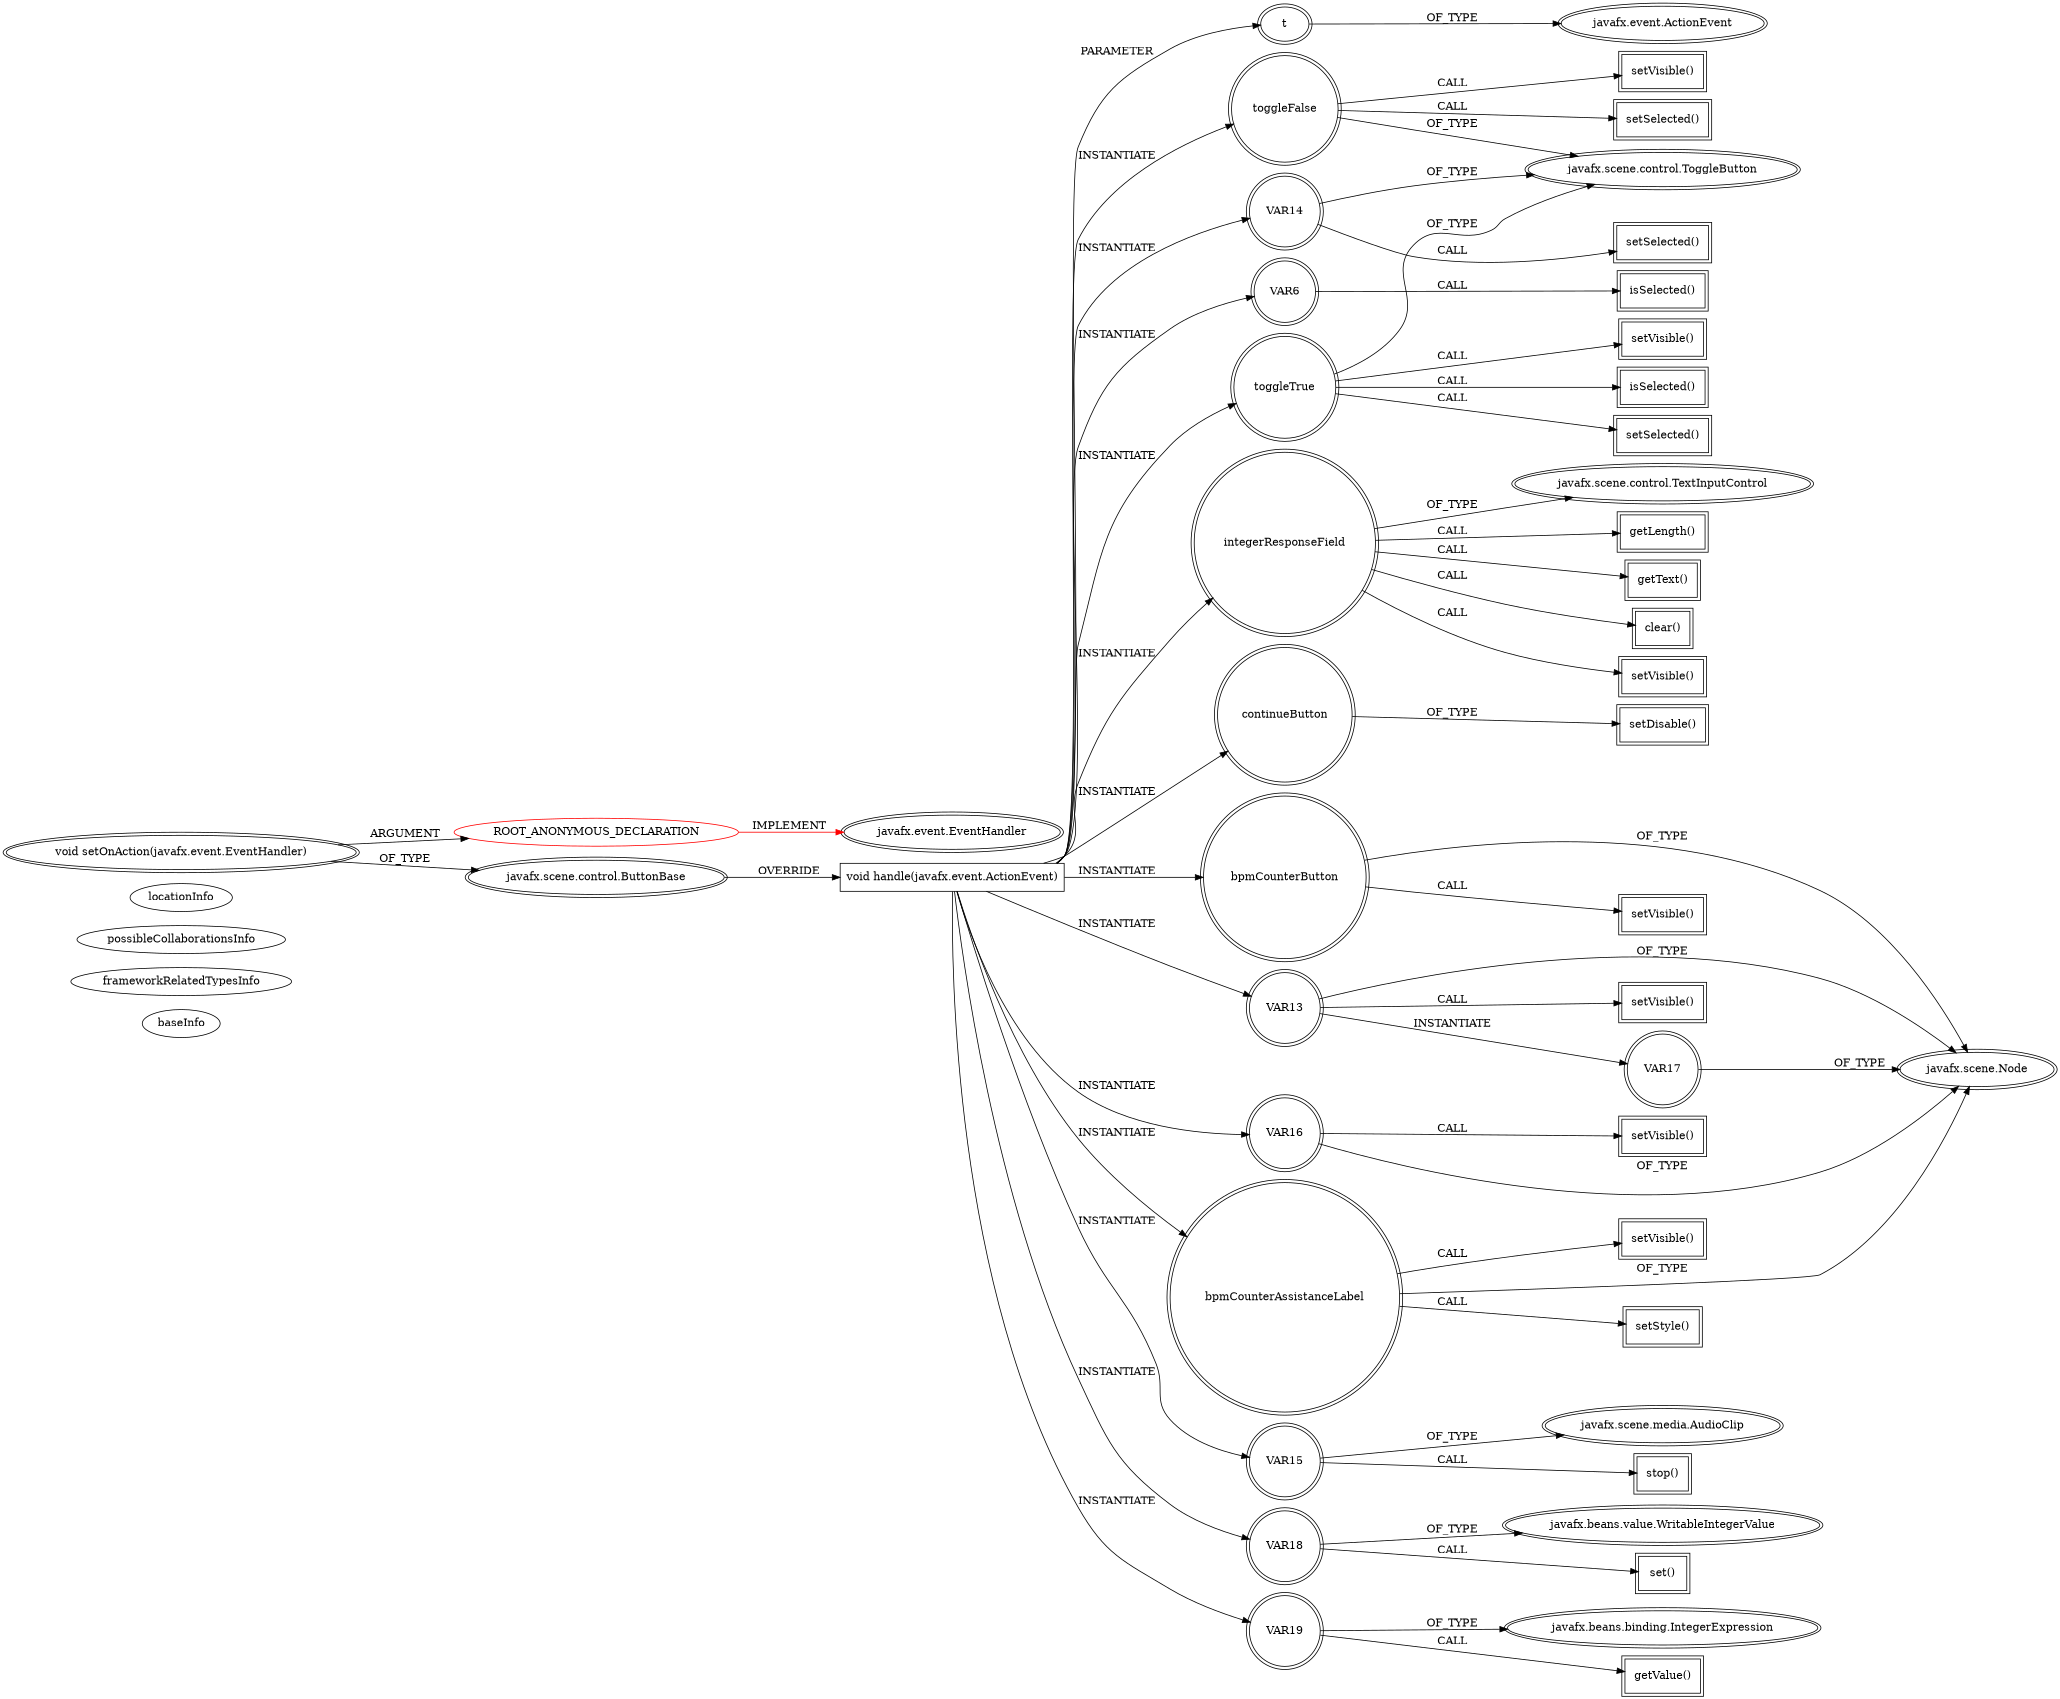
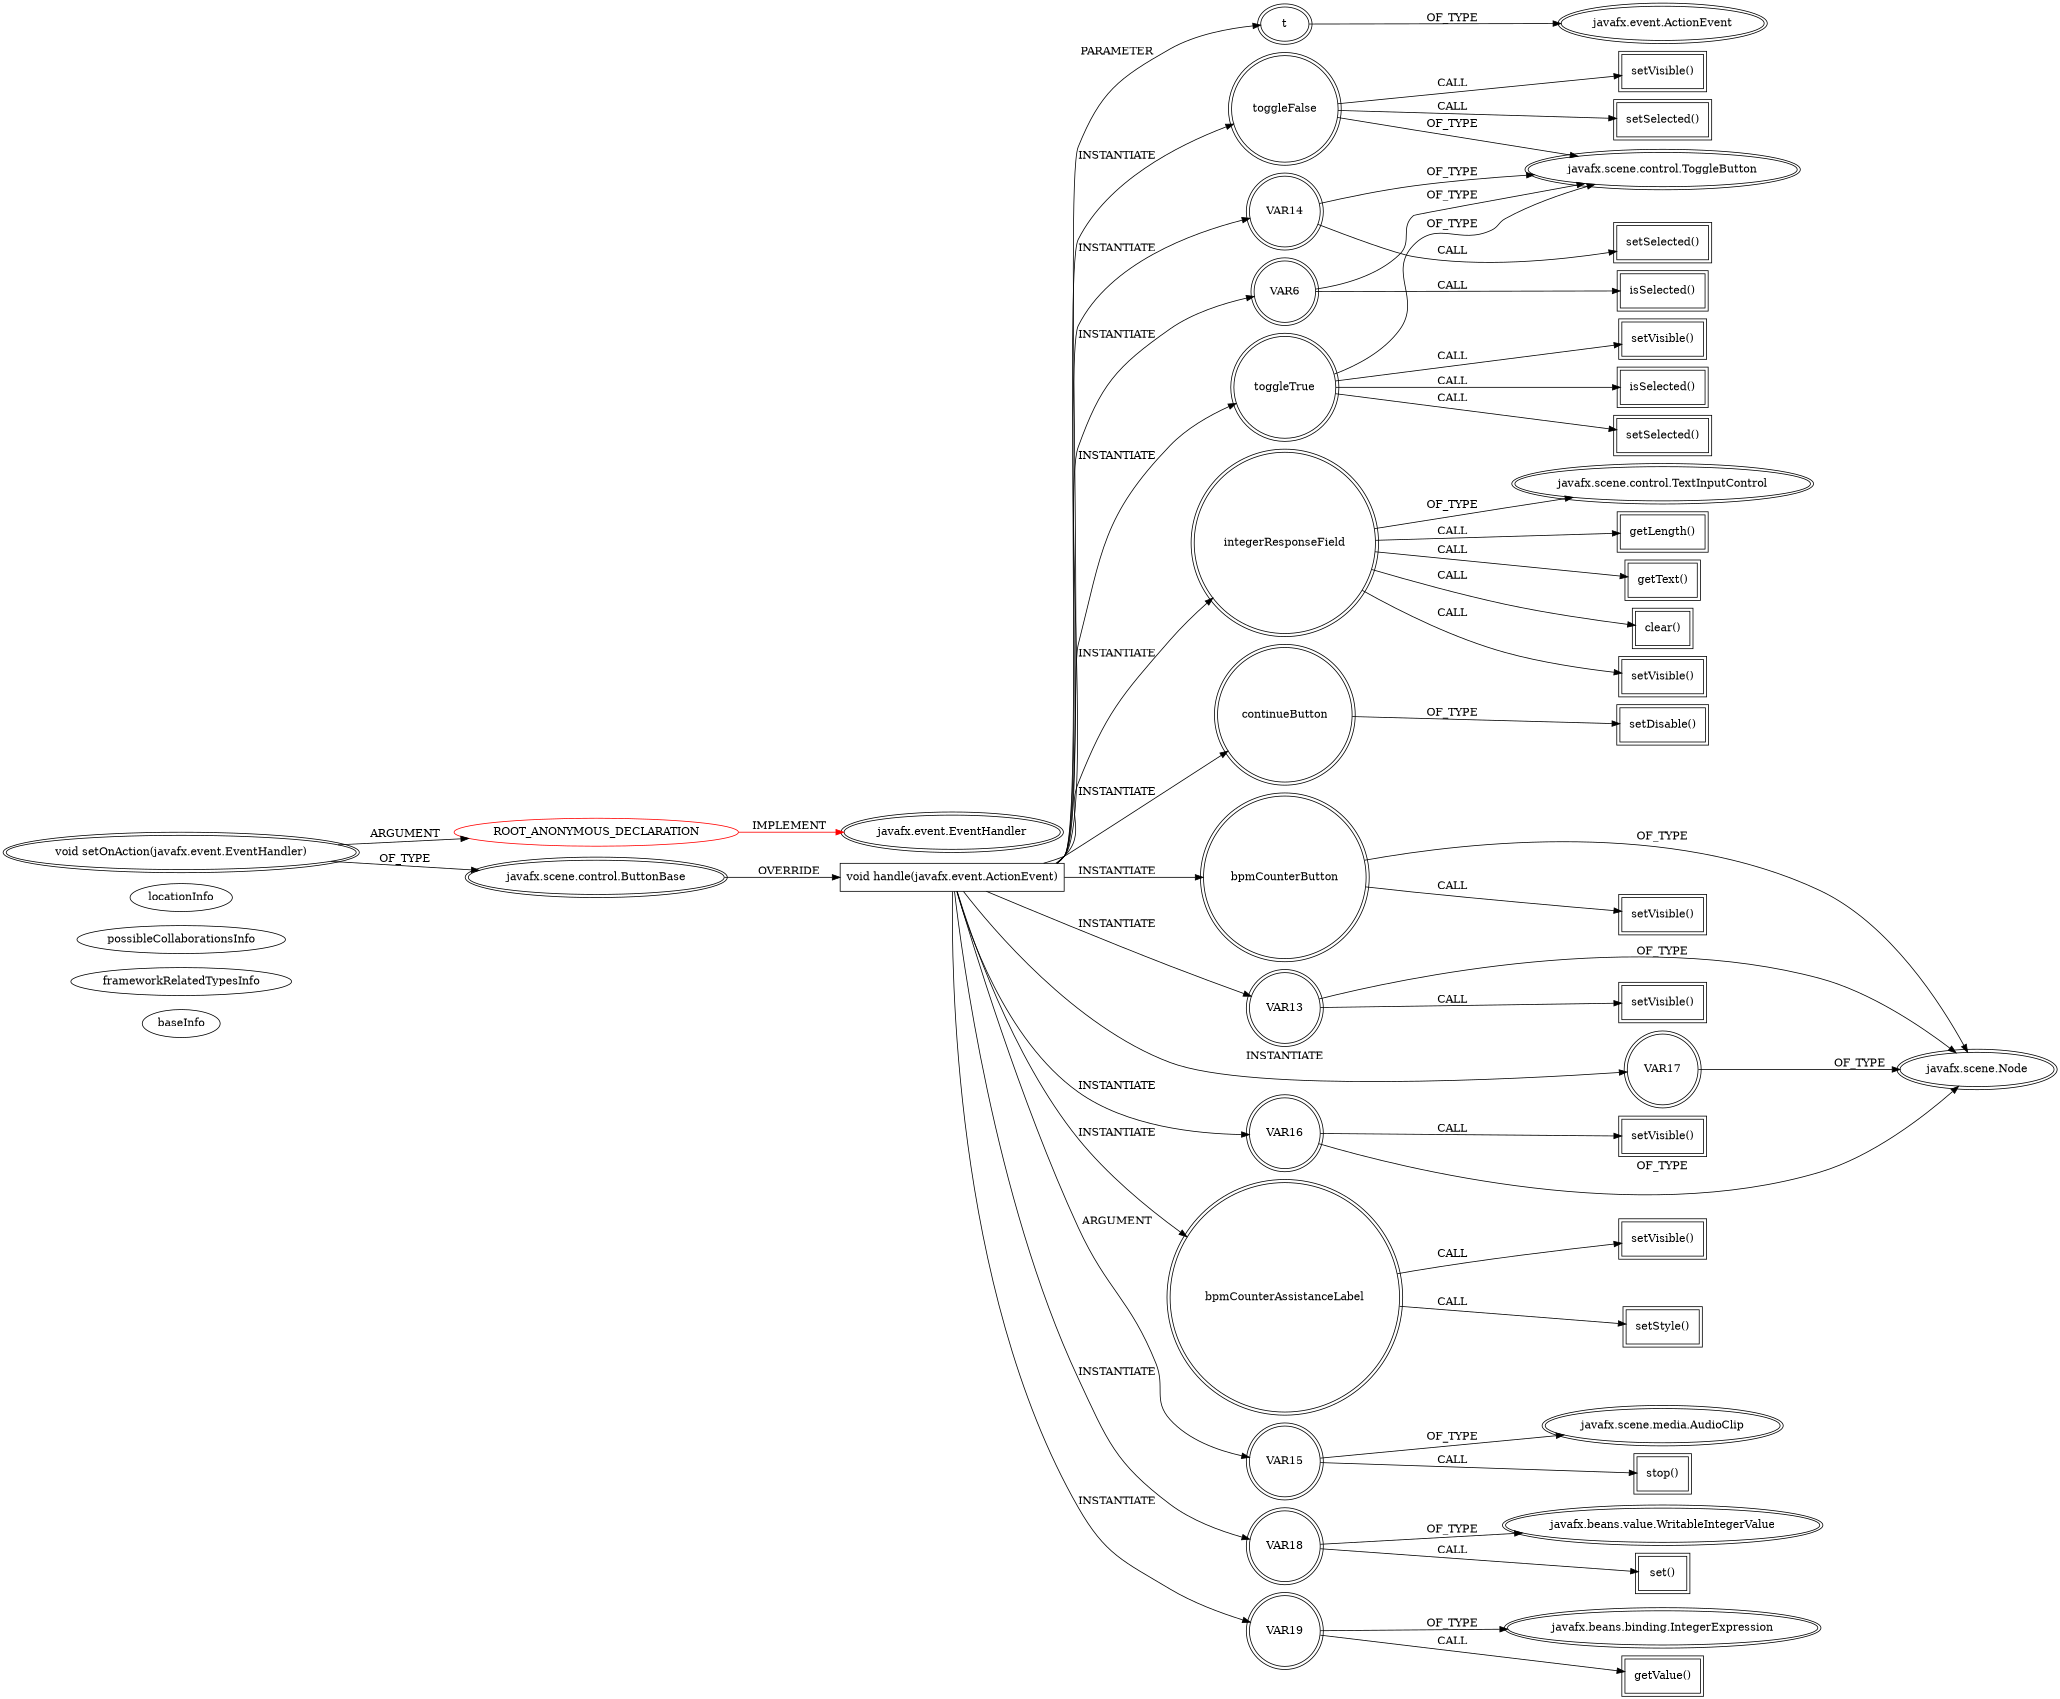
none -> (1429, 212)
(1470, 1038) -> (1258, 1078)
(1117, 1222) -> (1117, 1222)
(1728, 1281) -> none
